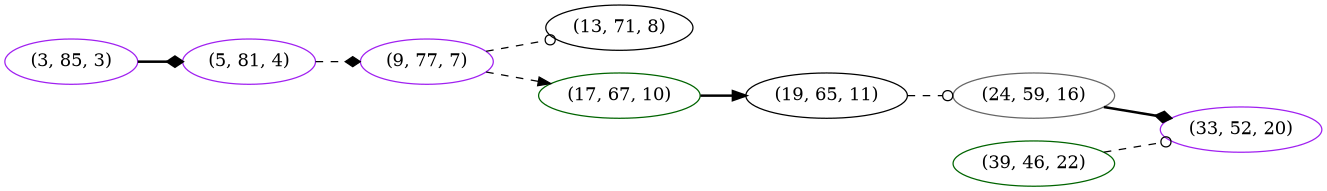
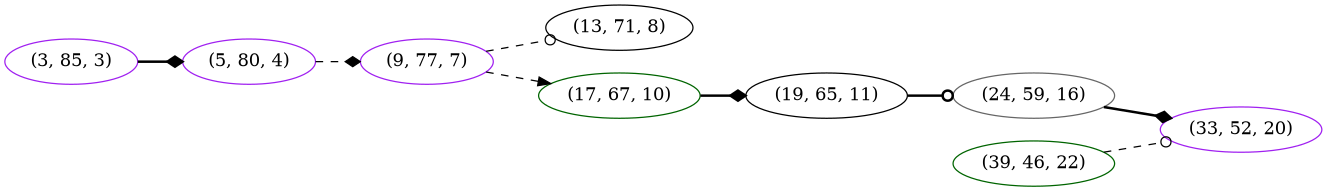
(249, 62) -> (249, 62)
(717, 96) -> (715, 96)
(925, 96) -> (925, 96)
